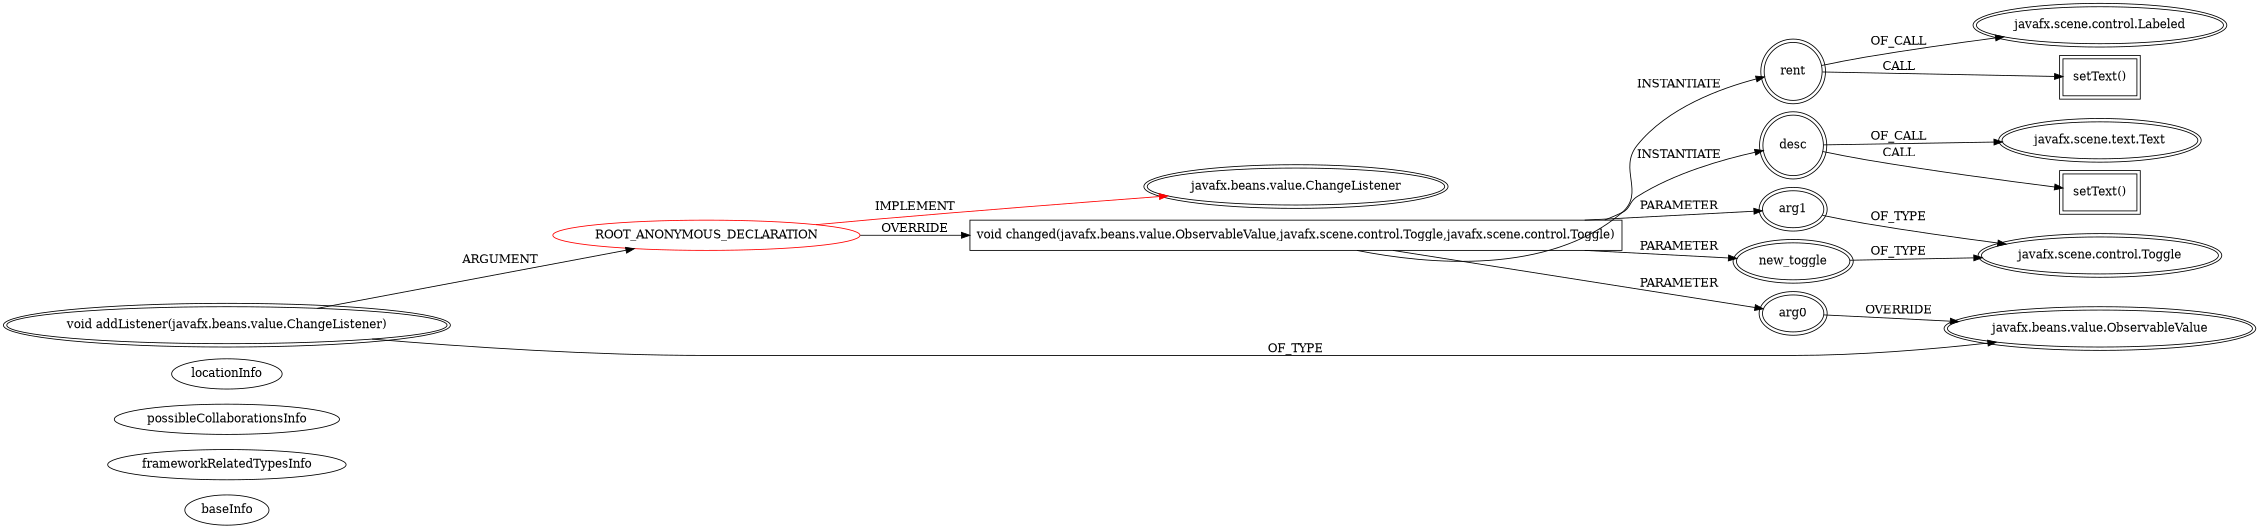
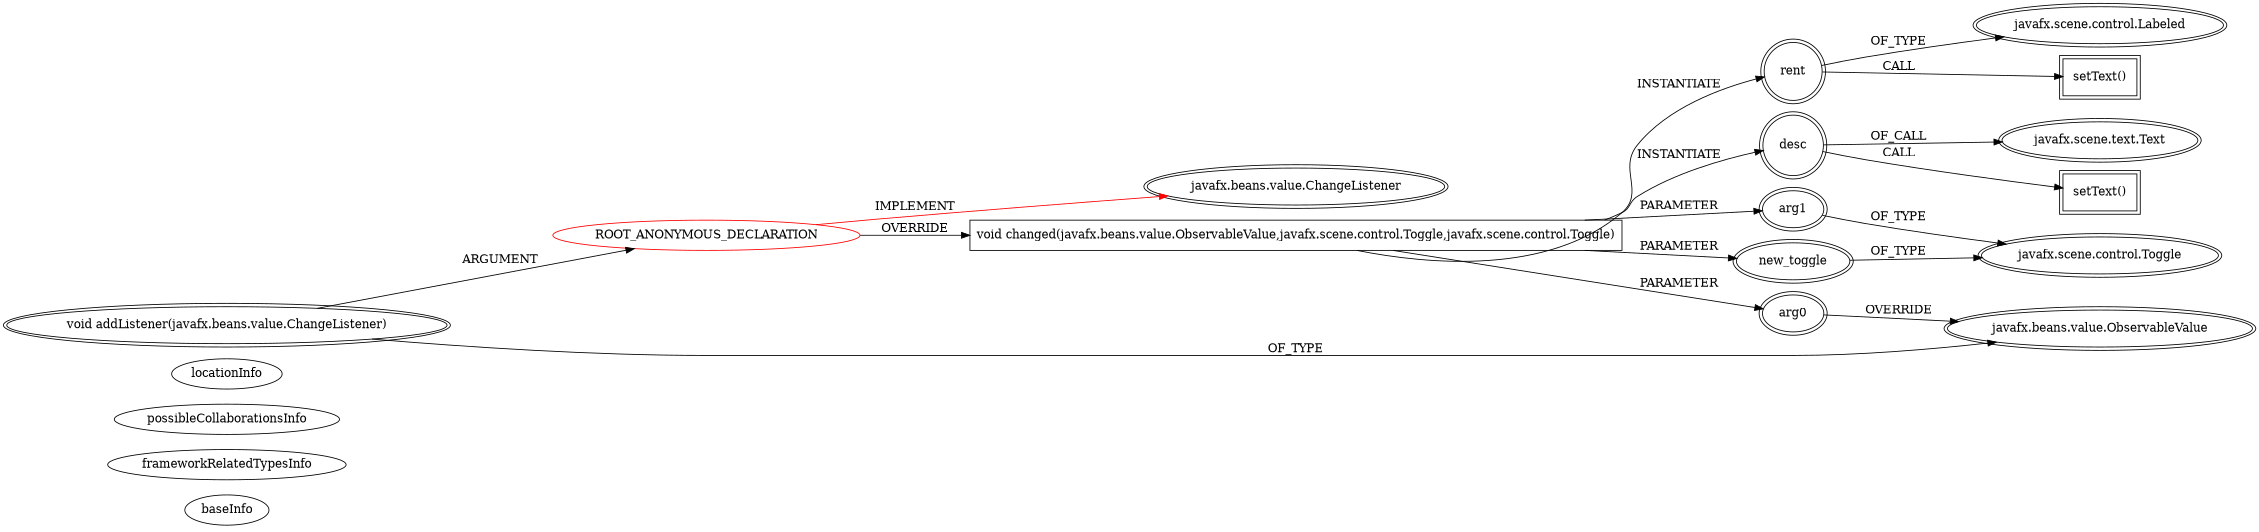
(1899, 42) -> (1899, 42)
